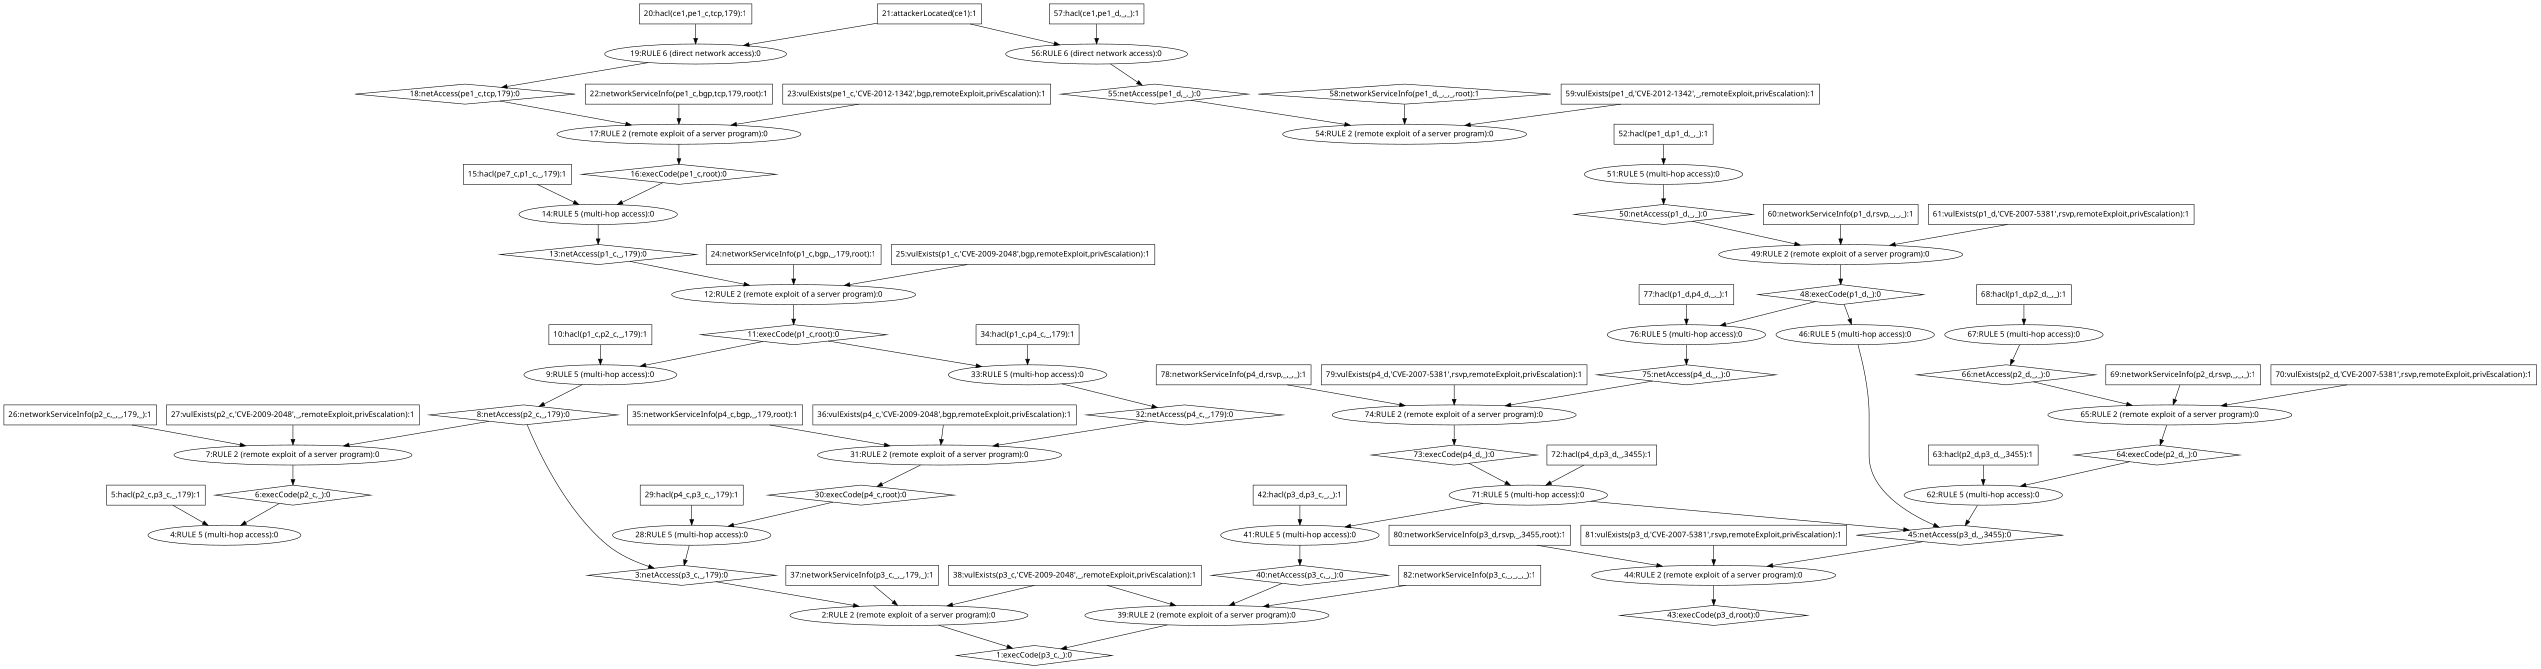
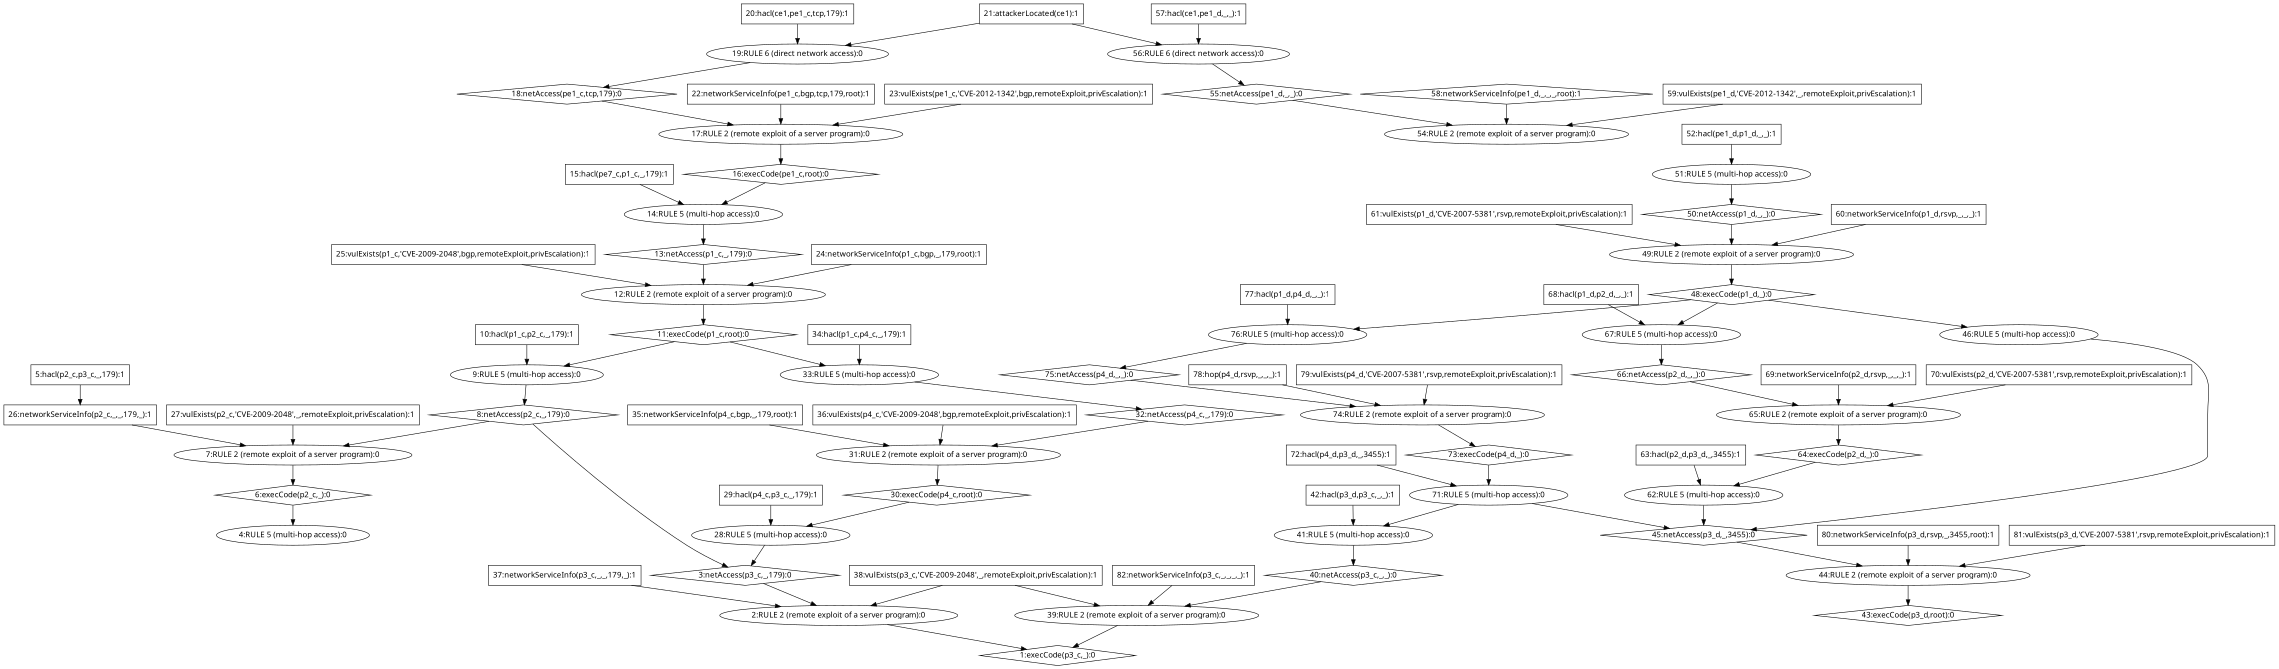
none -> (1700, 313)
(1234, 375) -> (1238, 375)
(188, 514) -> (80, 392)
